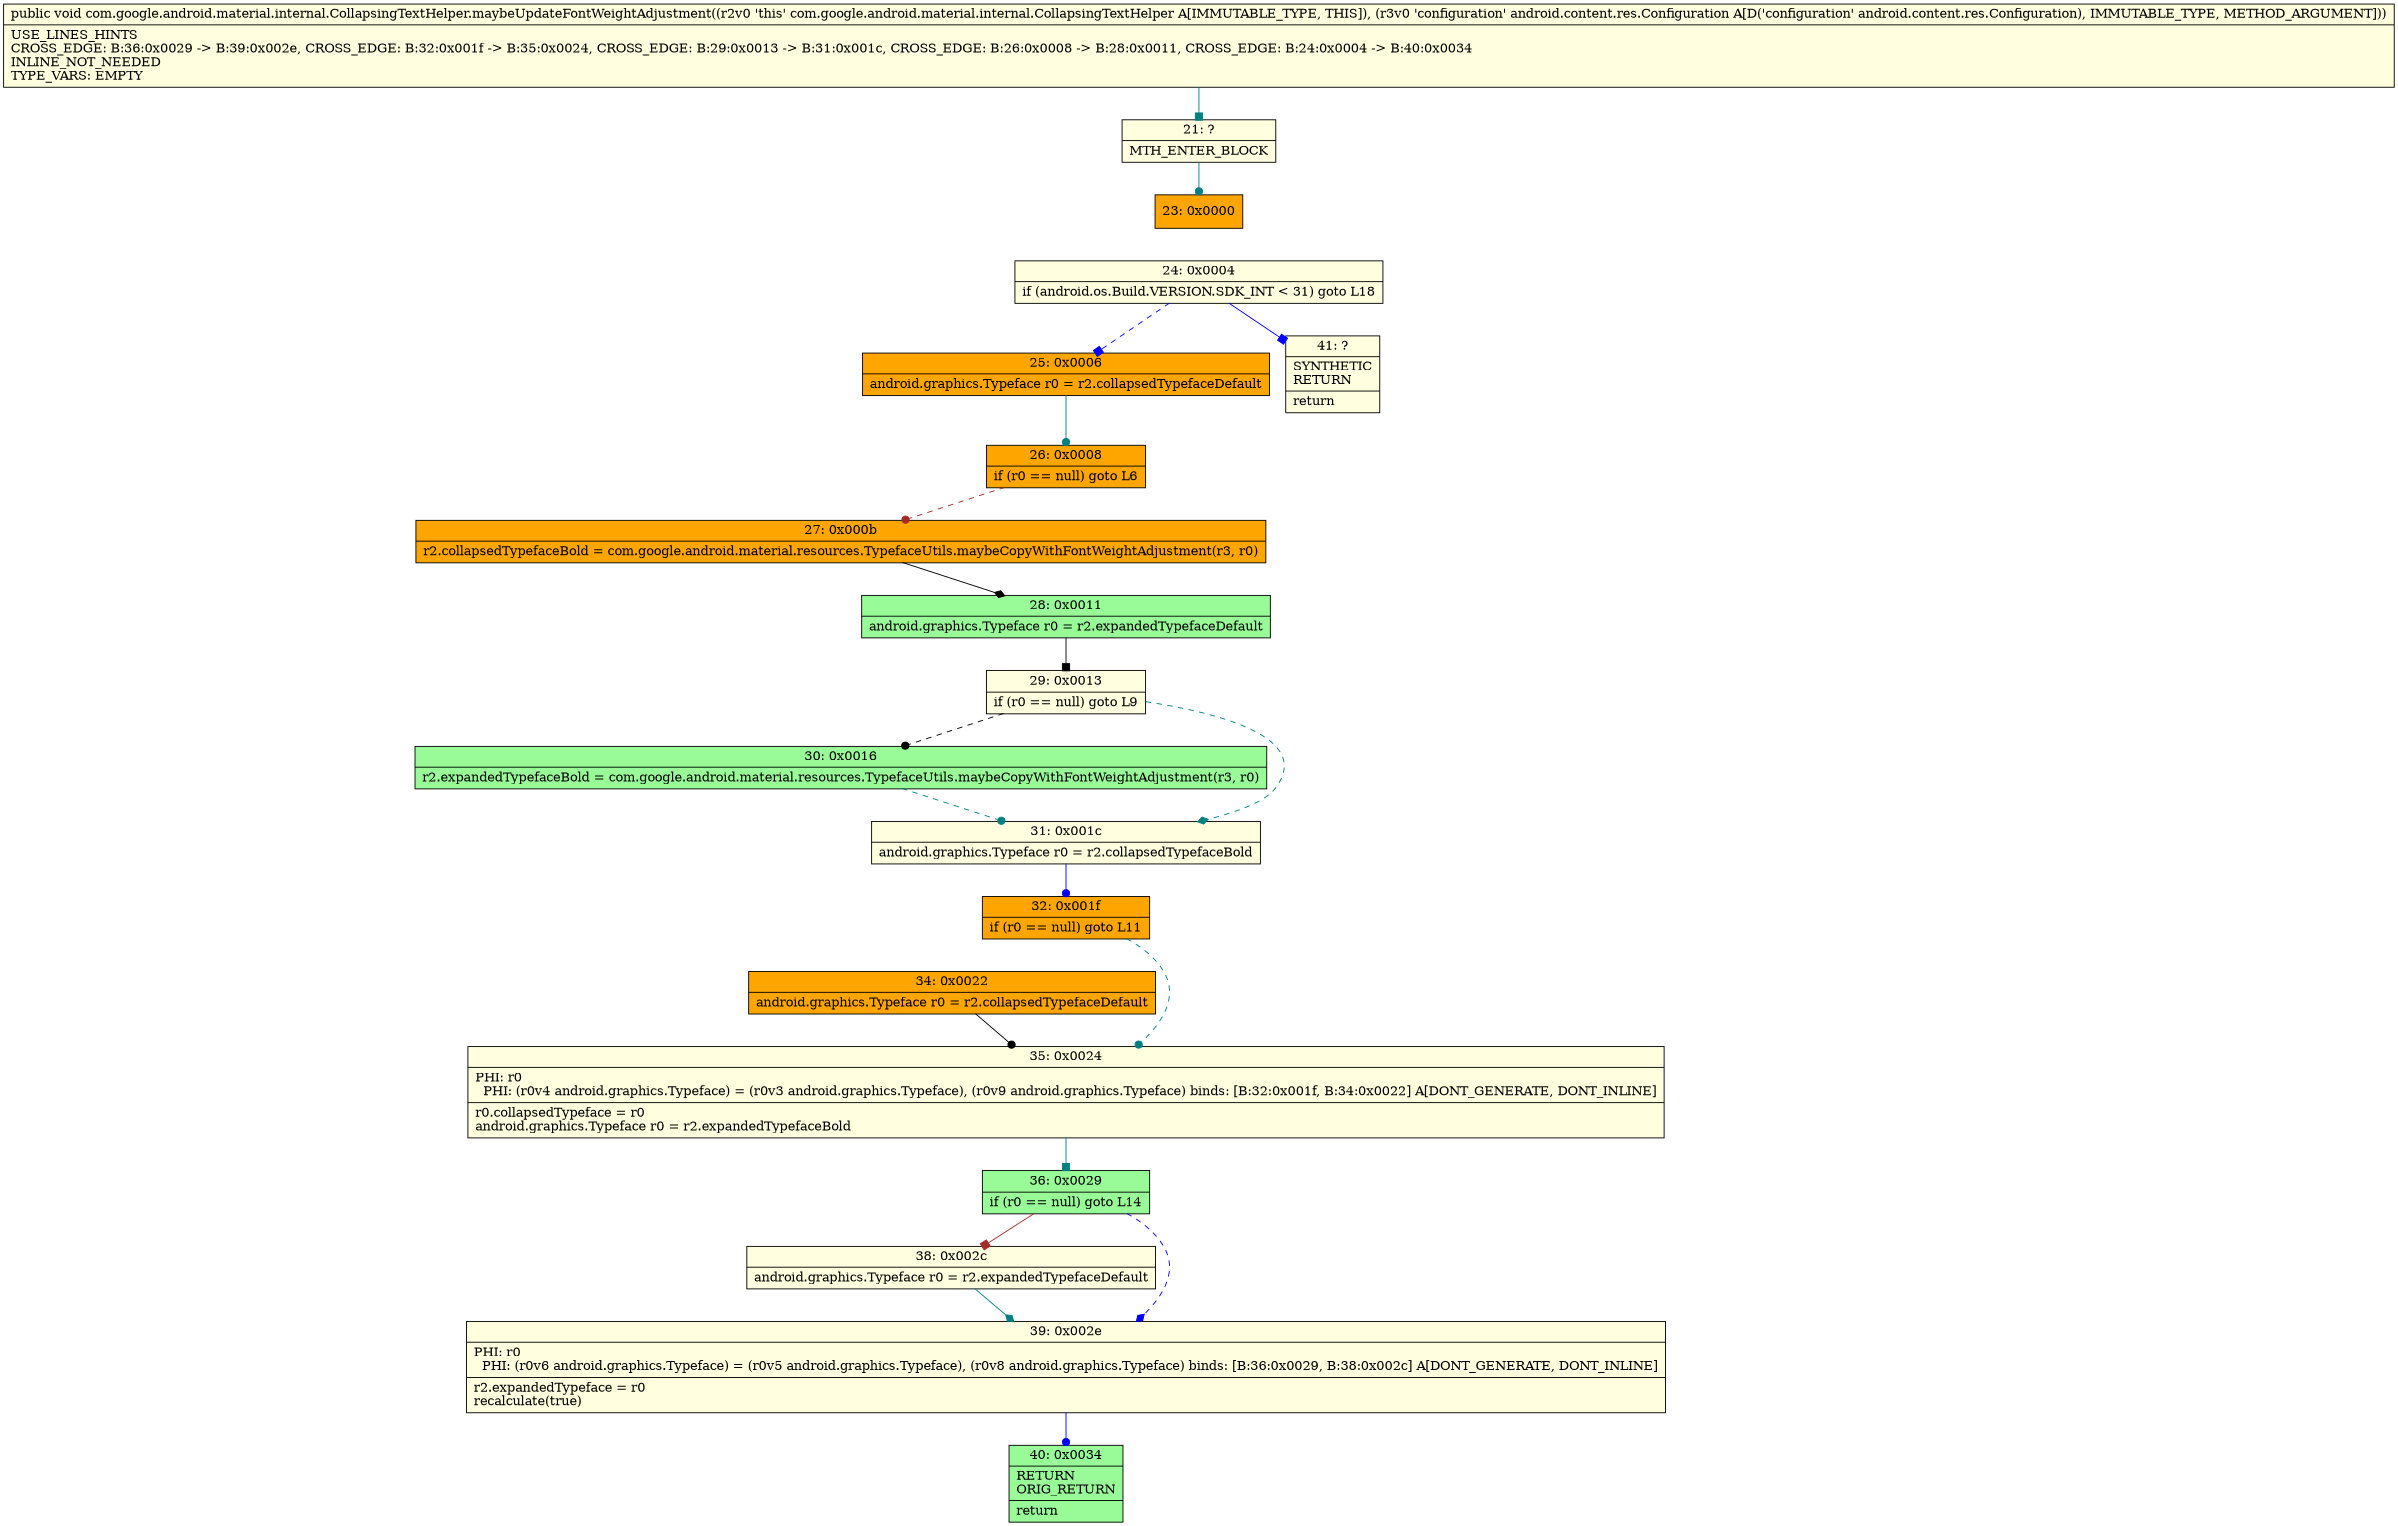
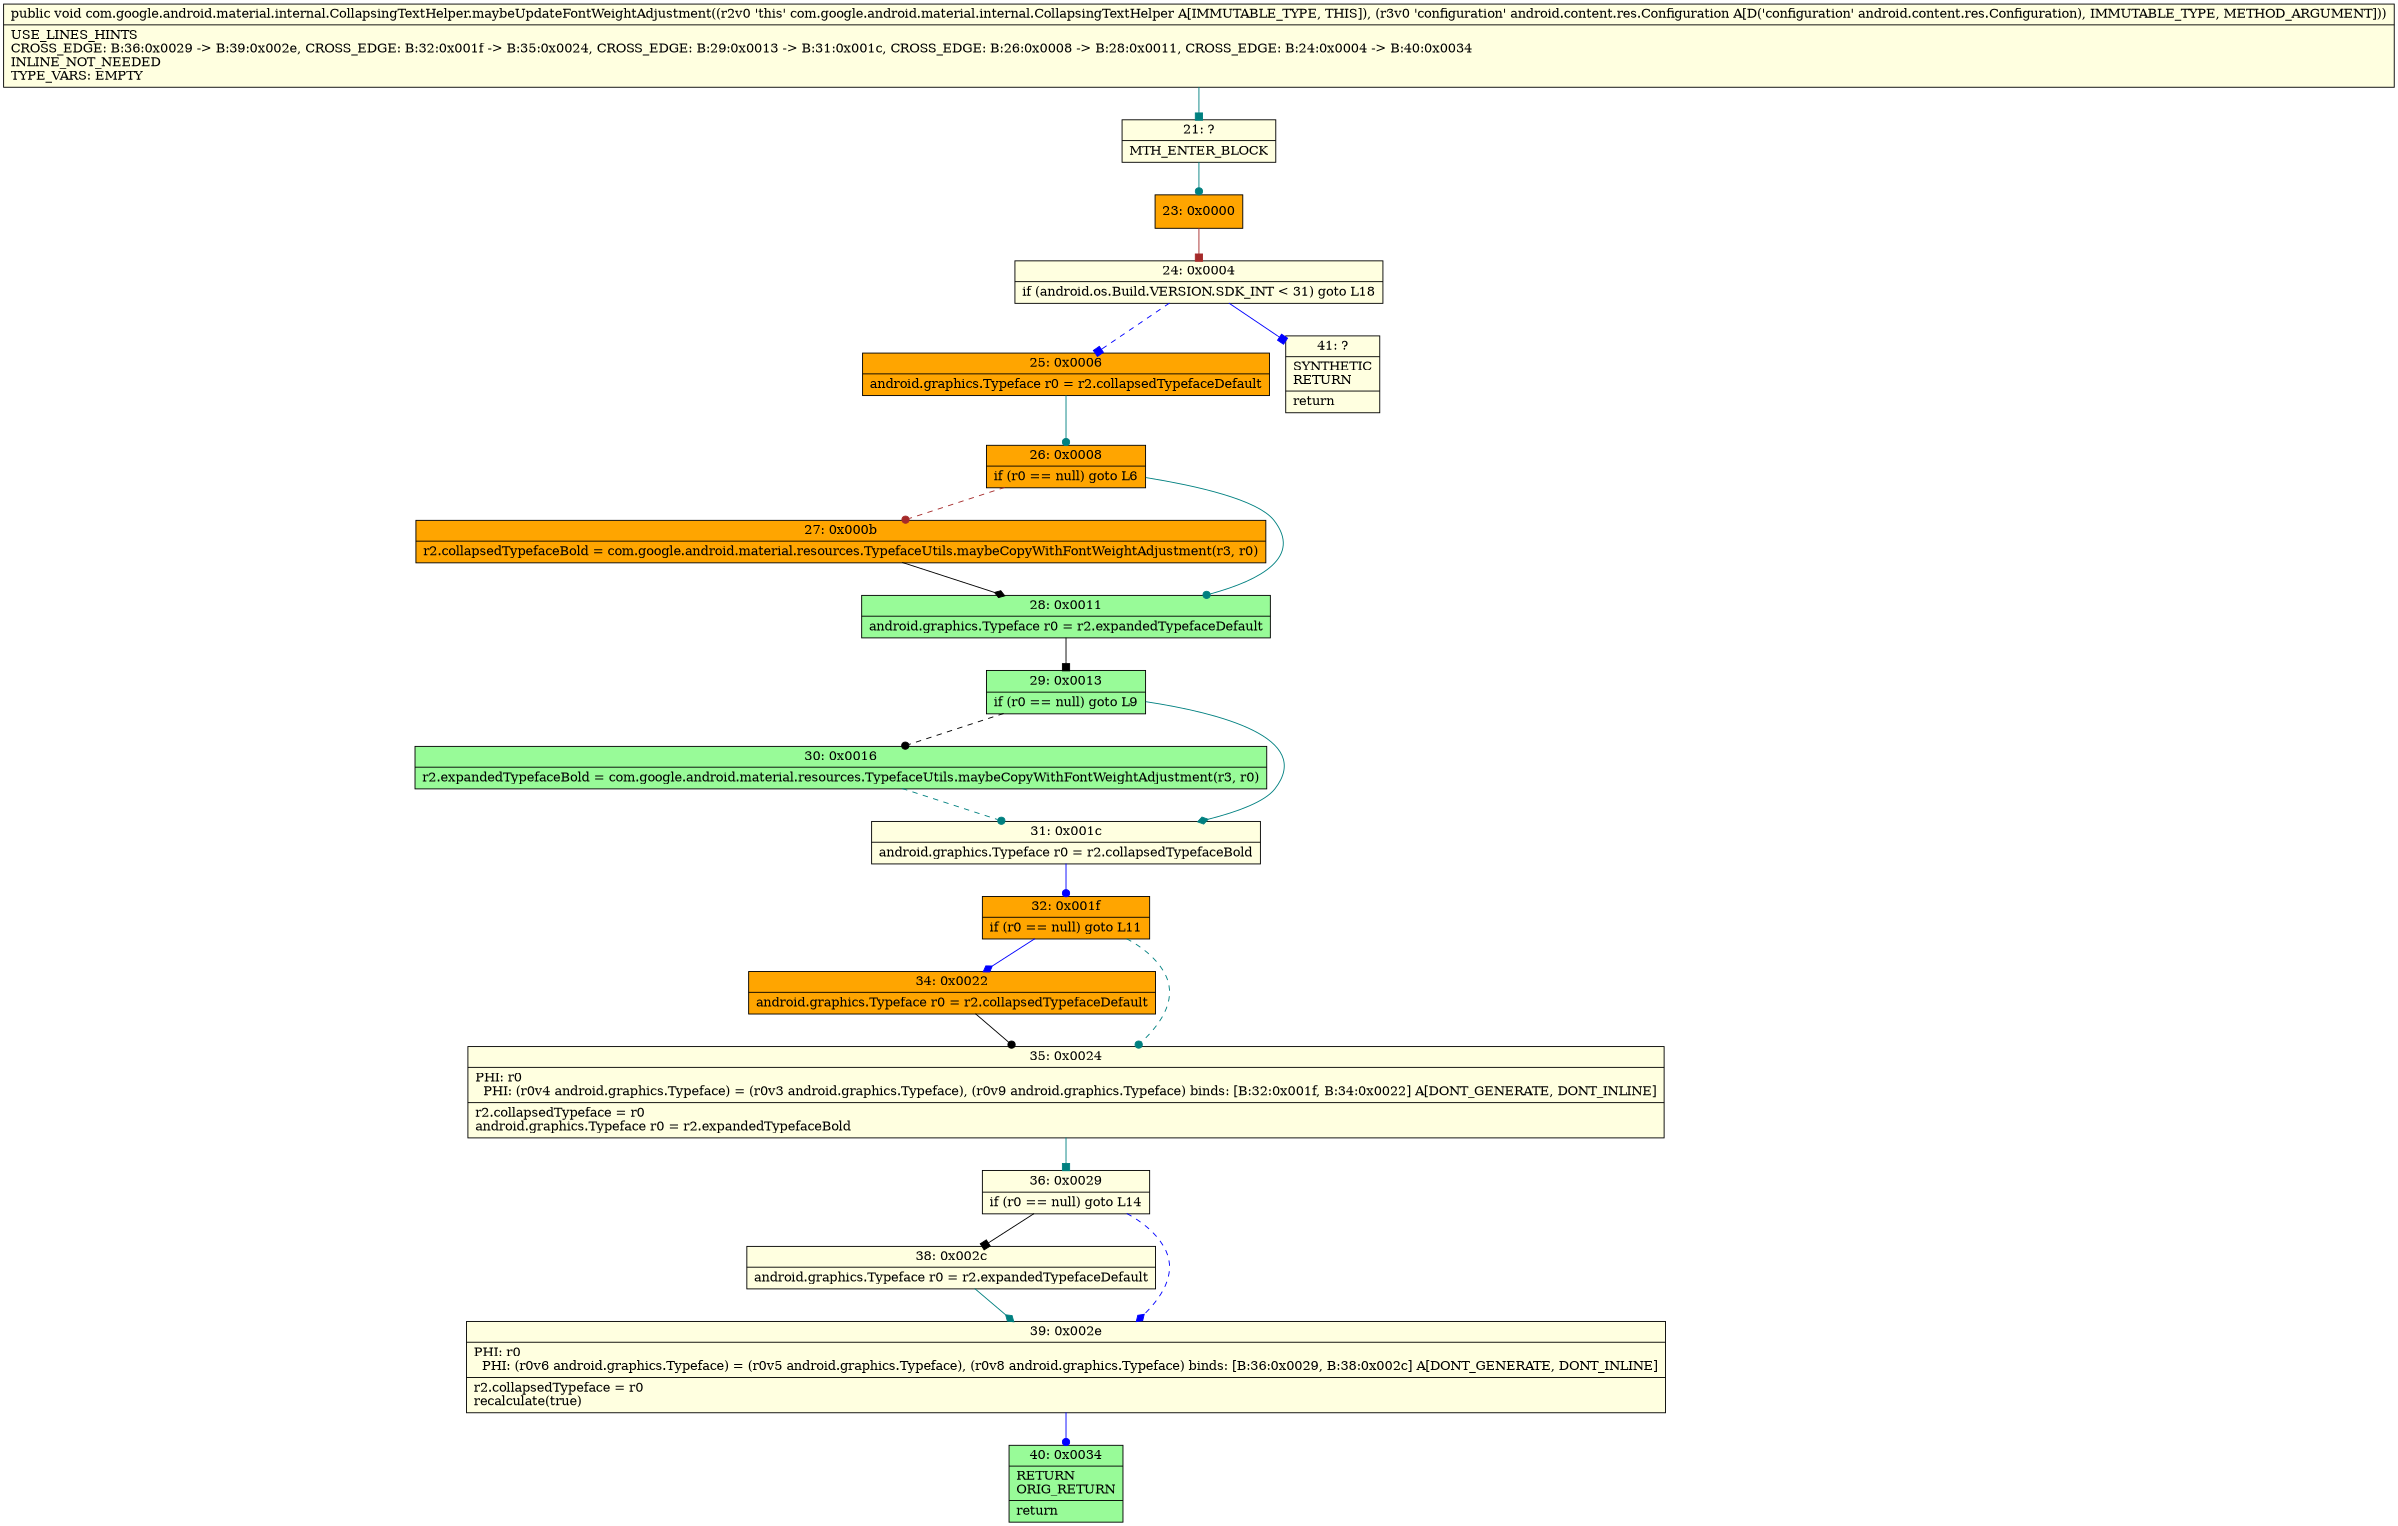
none -> (1199, 240)
none -> (1267, 514)
(1066, 692) -> (1066, 692)
(1269, 740) -> (1269, 740)
none -> (1014, 952)
(560, 1113) -> (560, 1113)
(1066, 1192) -> (1066, 1192)
(1012, 1228) -> (1012, 1228)
(560, 1388) -> (559, 1388)
